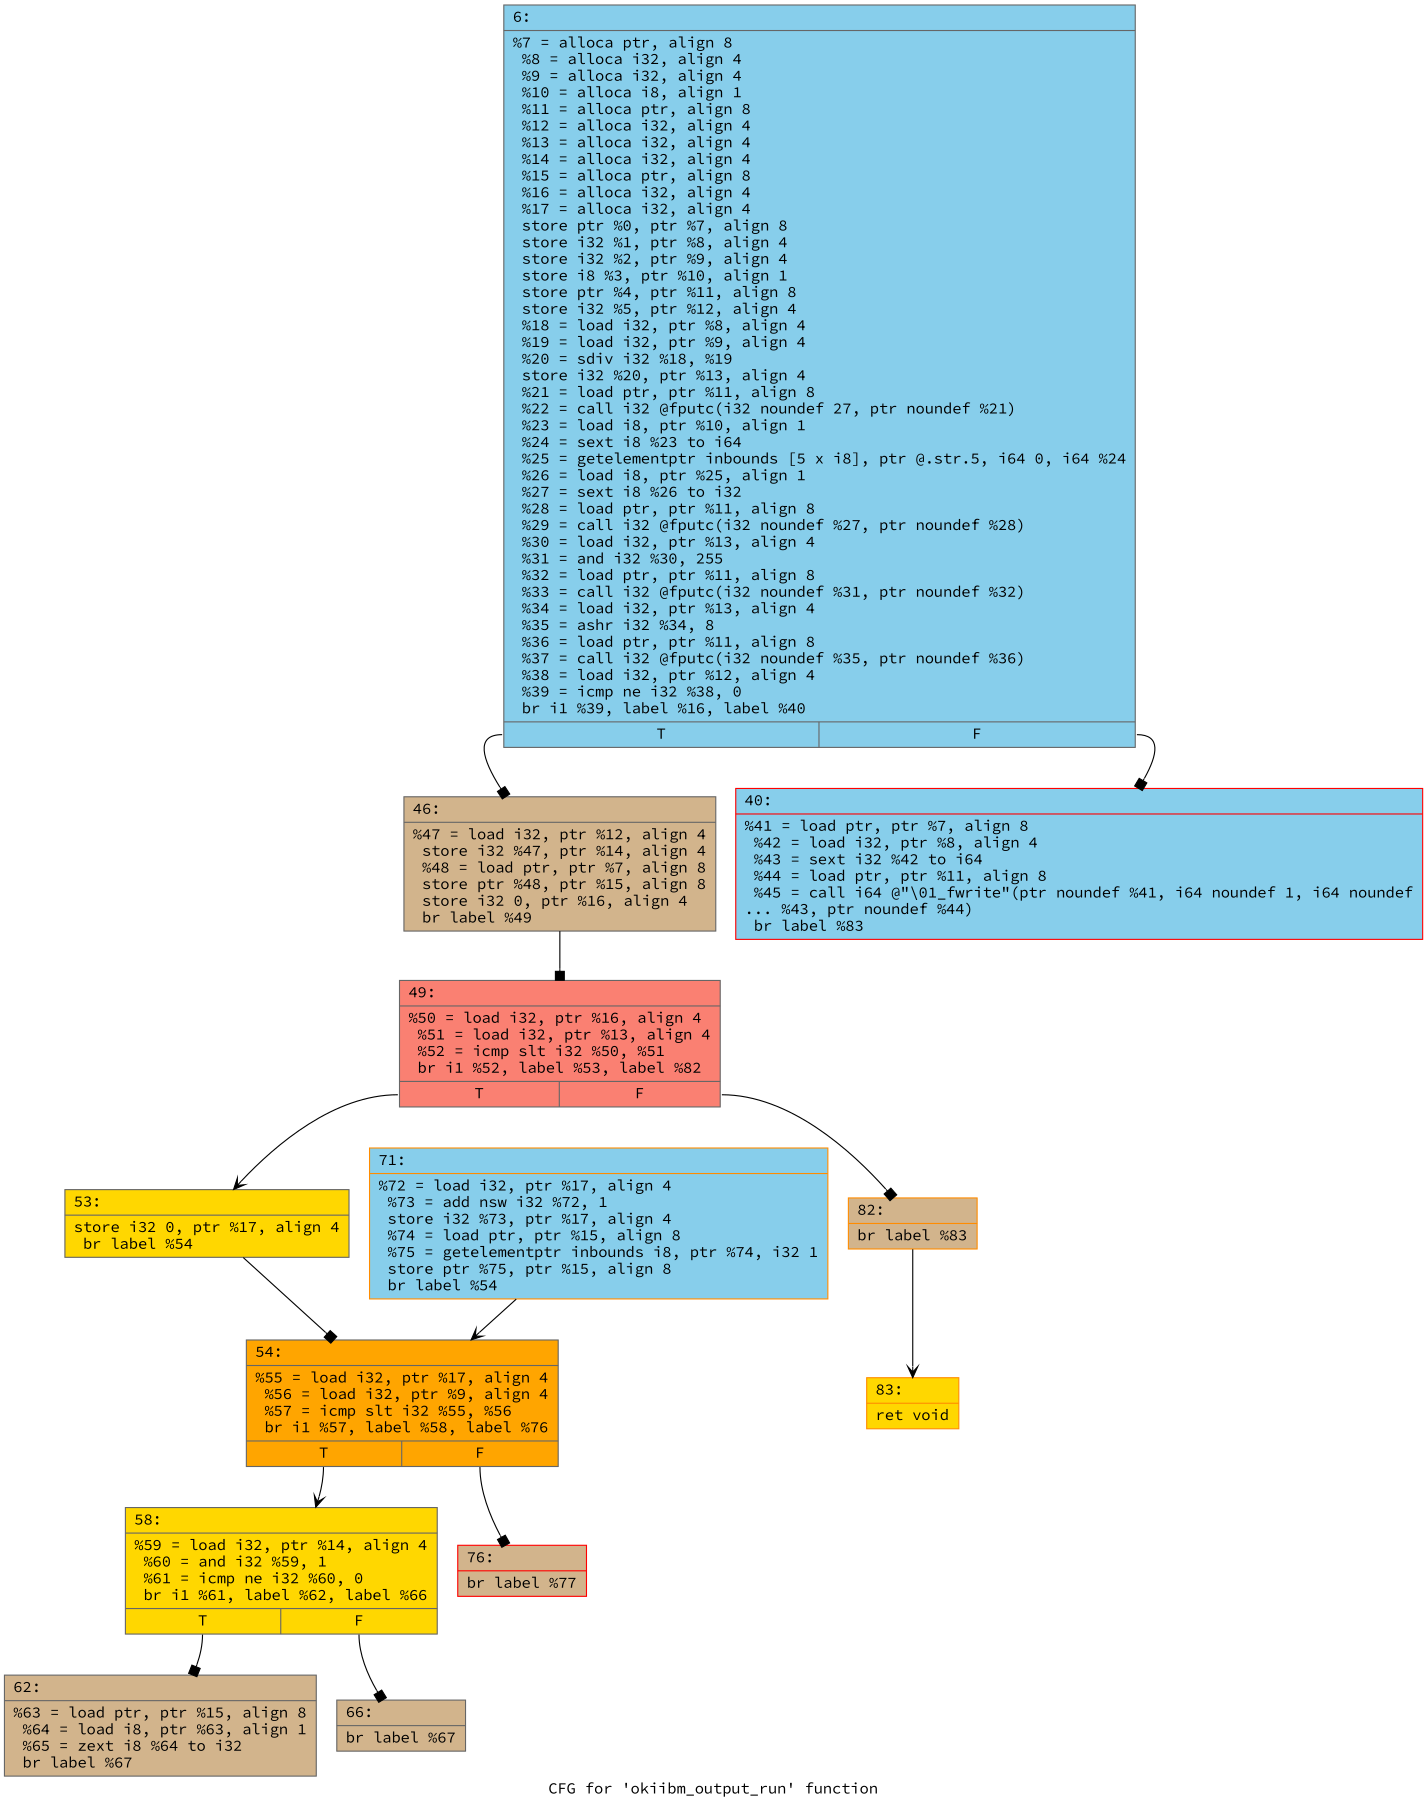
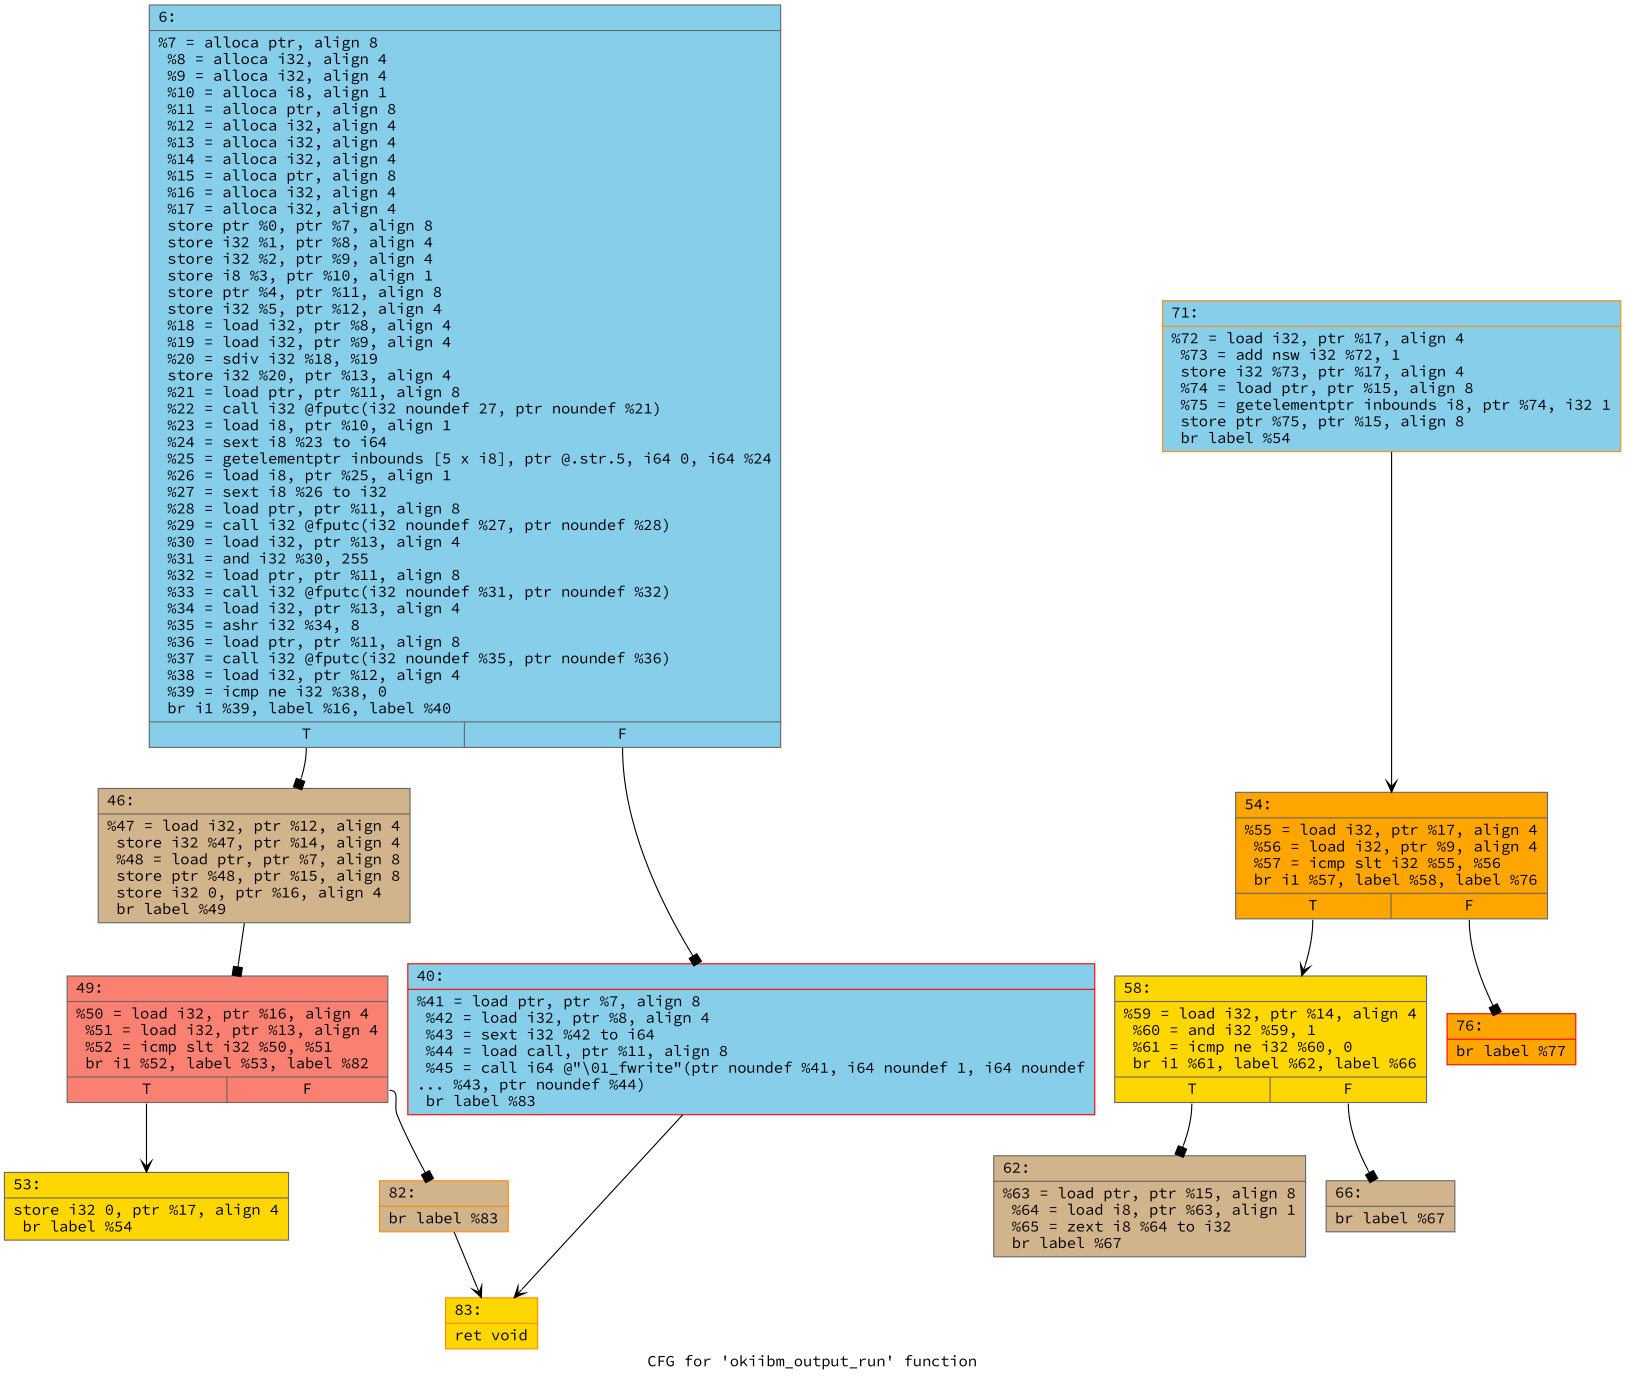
(896, 876) -> (573, 1051)
none -> (602, 1202)
(284, 1295) -> none
(522, 1571) -> (1511, 1039)
